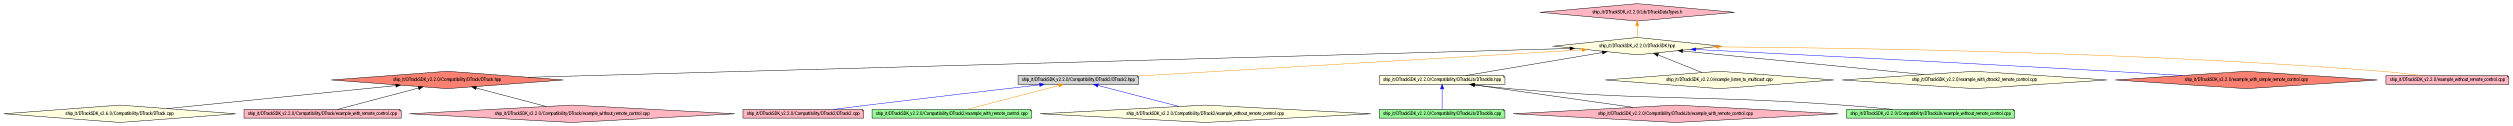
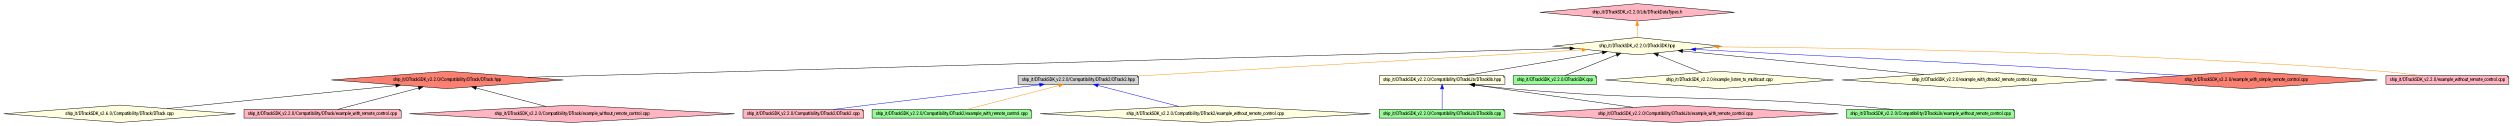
none -> (1555, 80)
